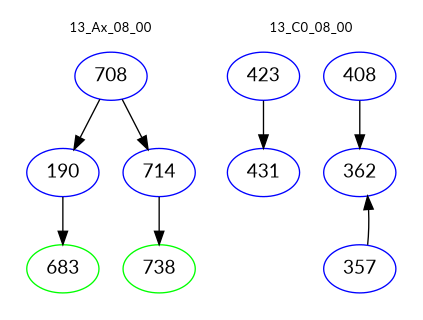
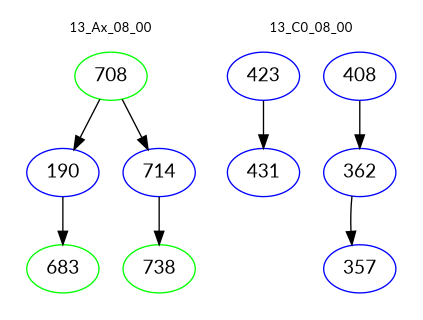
(111, 76) -> (111, 76)
(369, 227) -> (351, 214)
